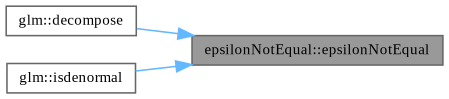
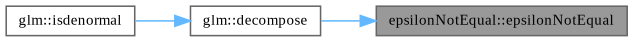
(156, 69) -> (155, 21)
